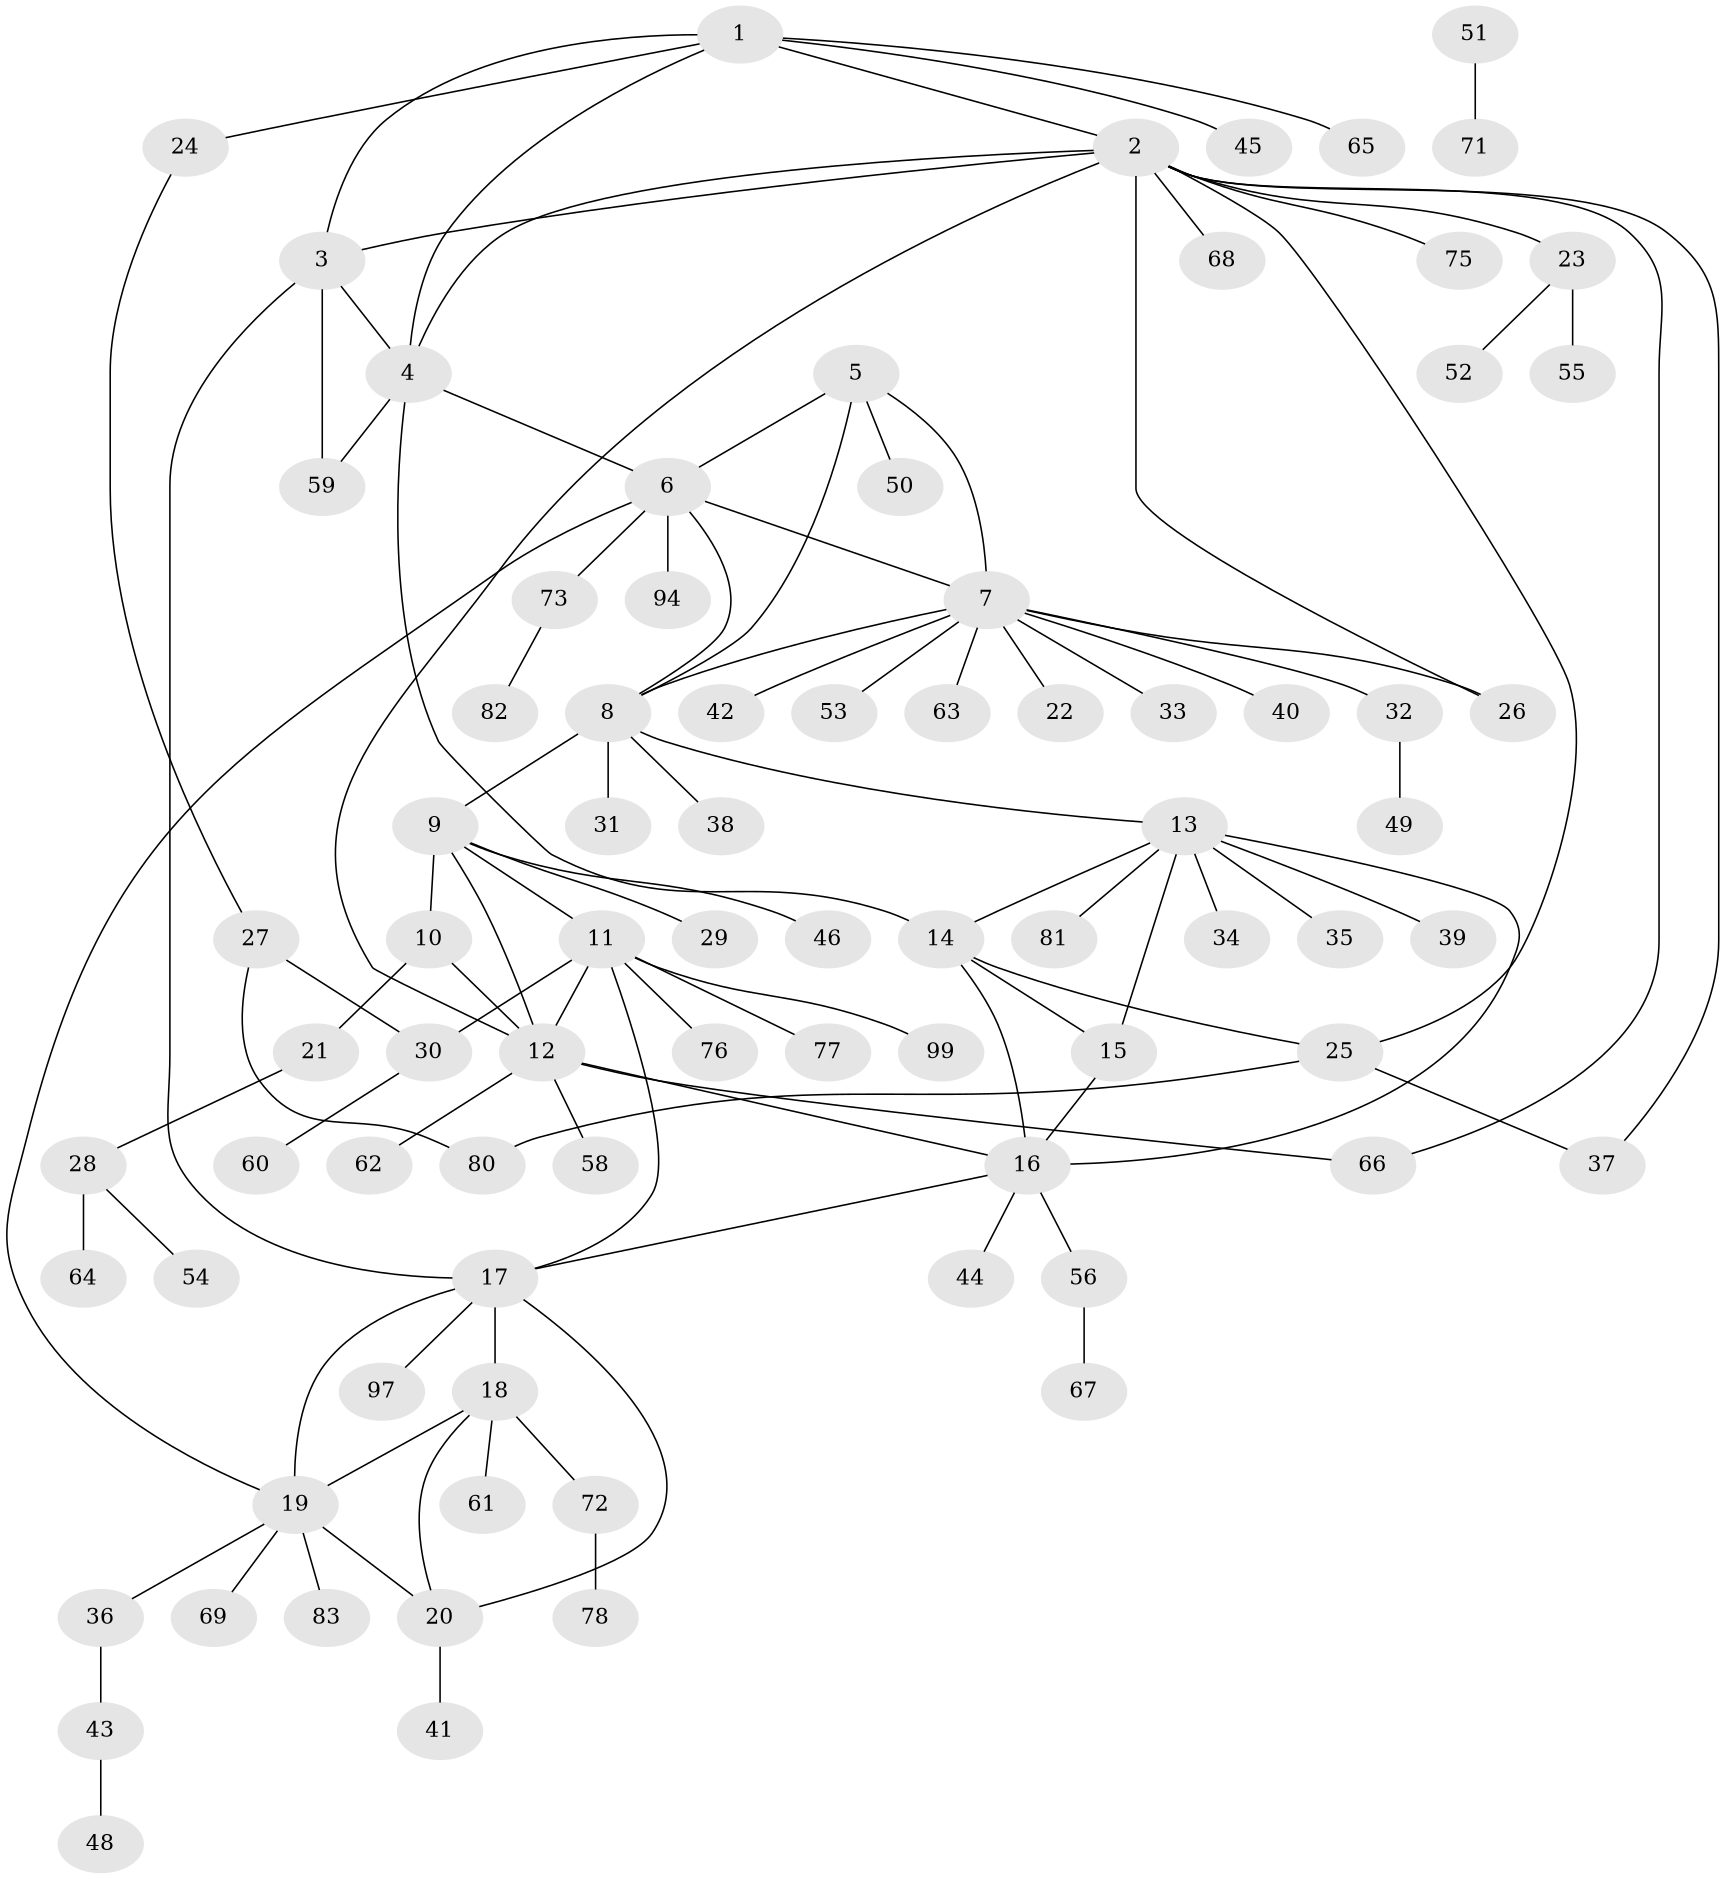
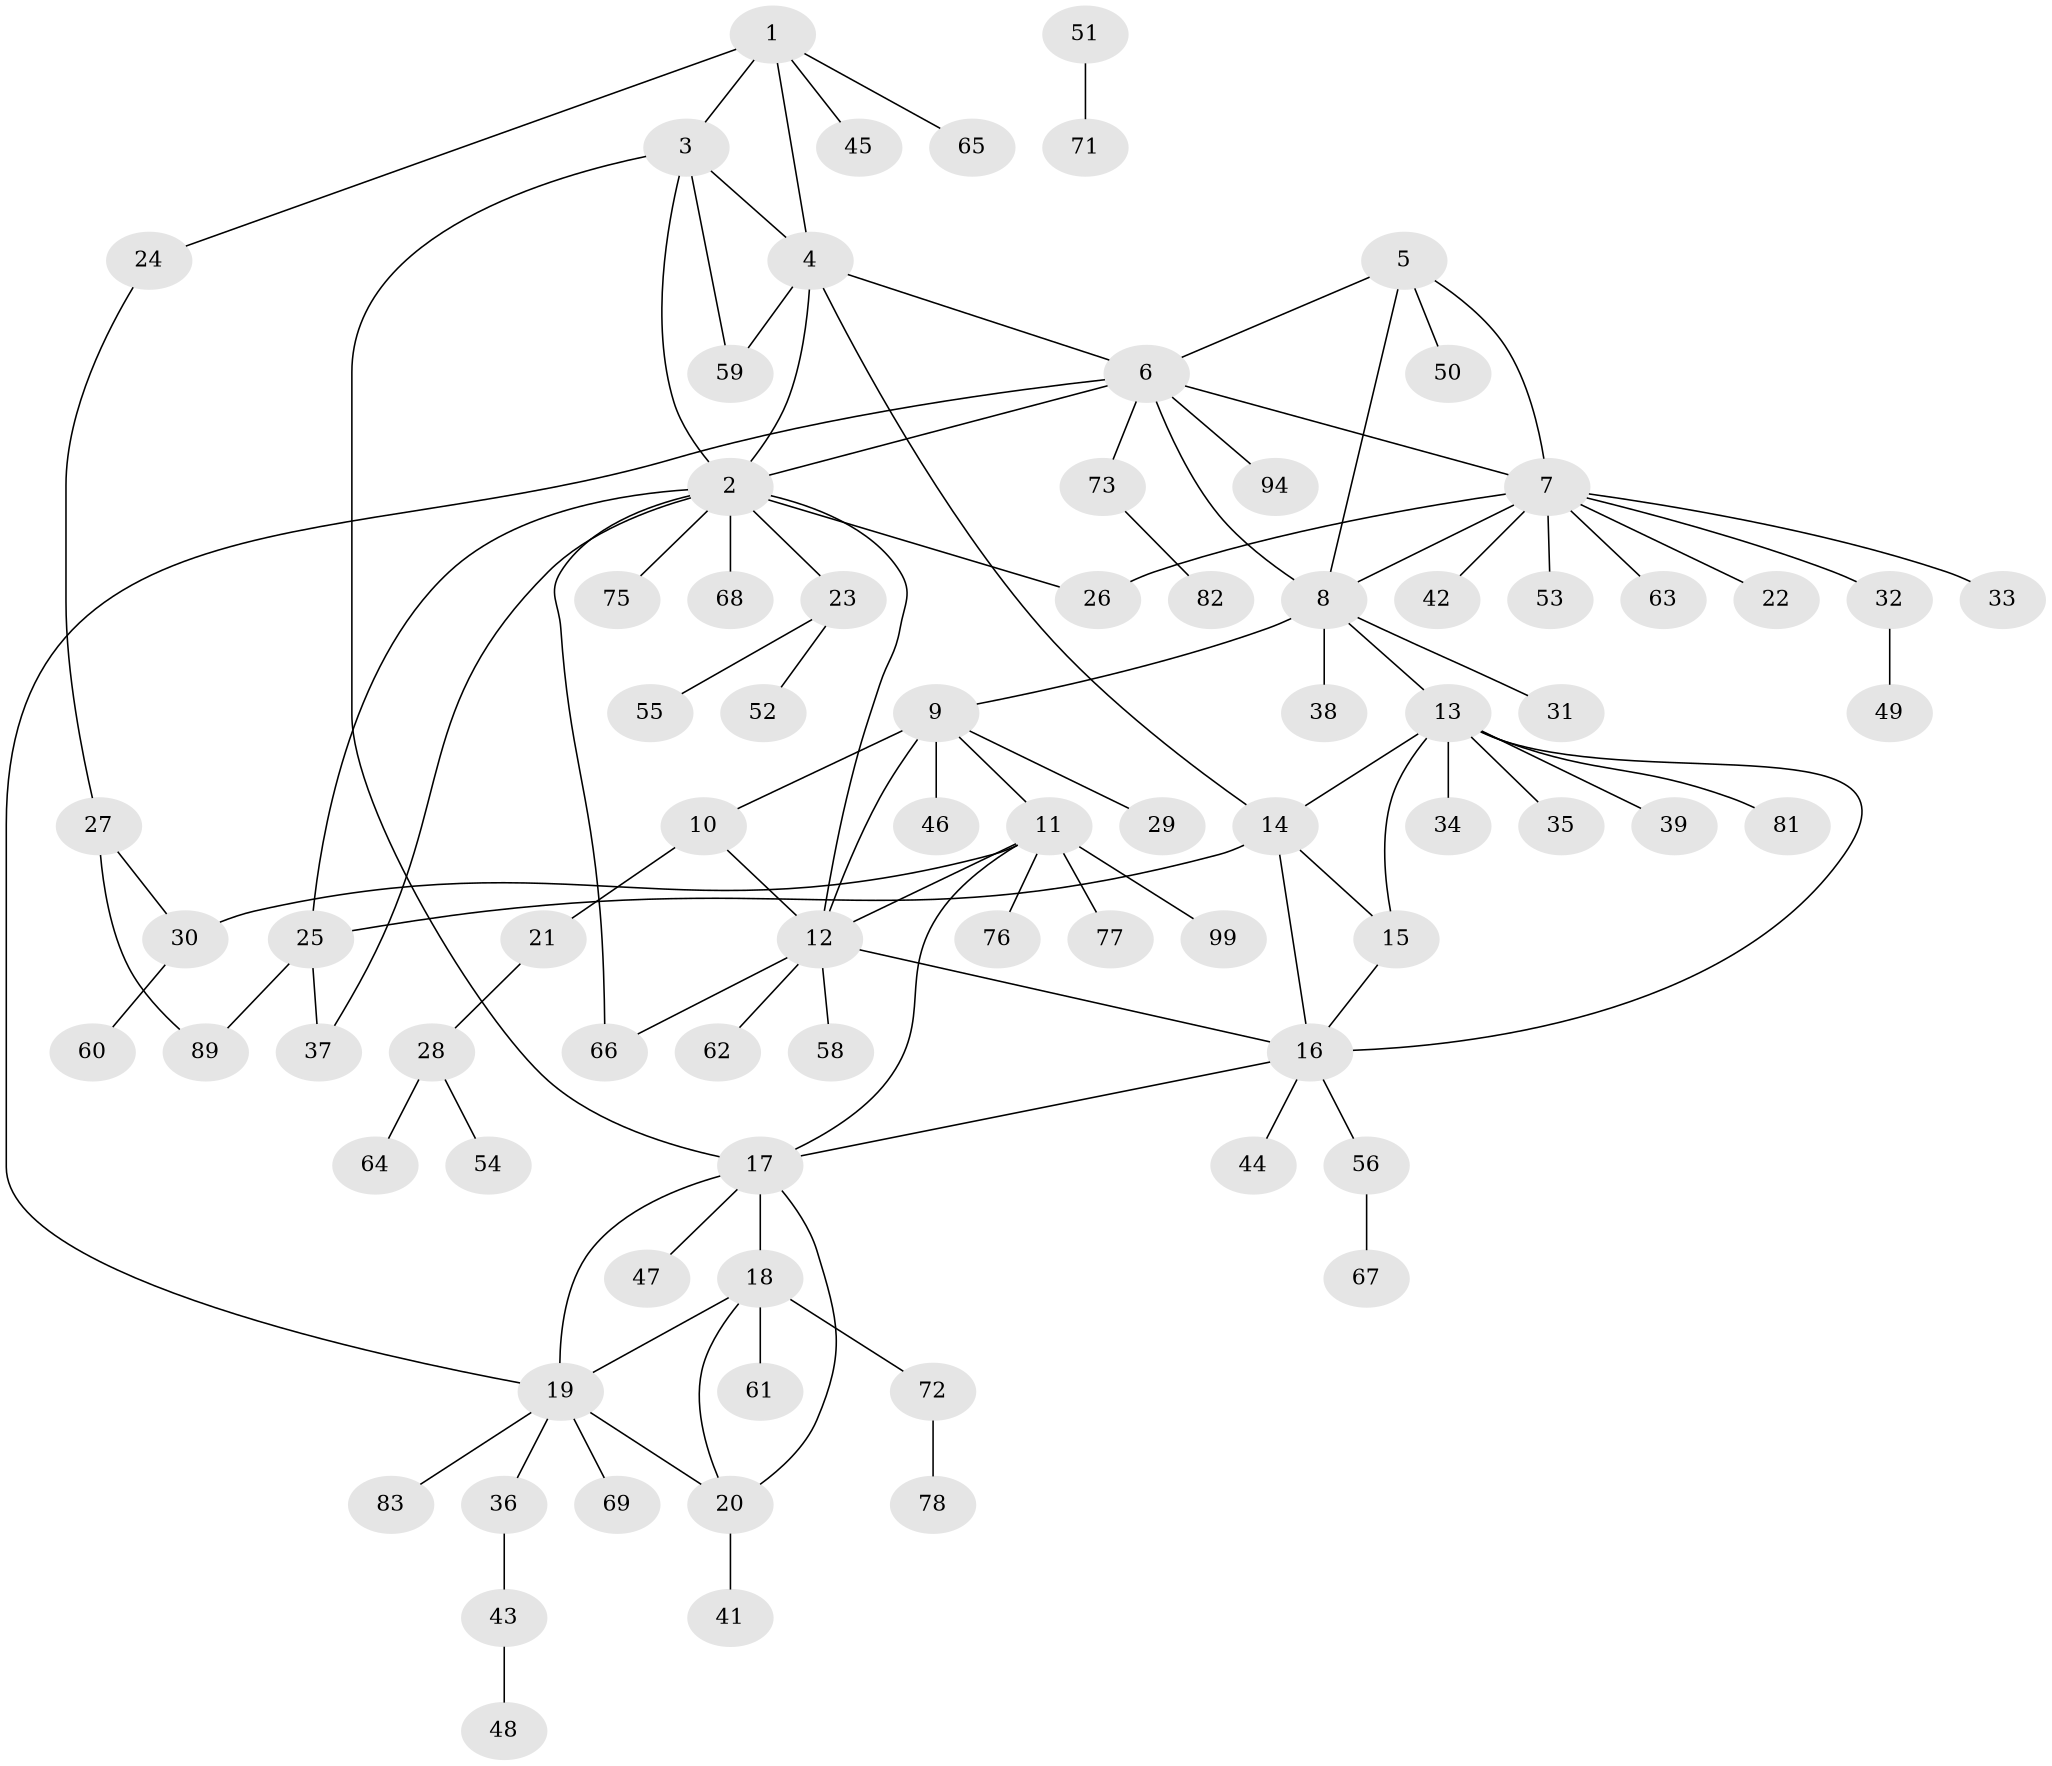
(938, 91) -> (938, 430)
(1287, 713) -> none
(482, 1166) -> (206, 1052)
(382, 1392) -> (647, 1279)
